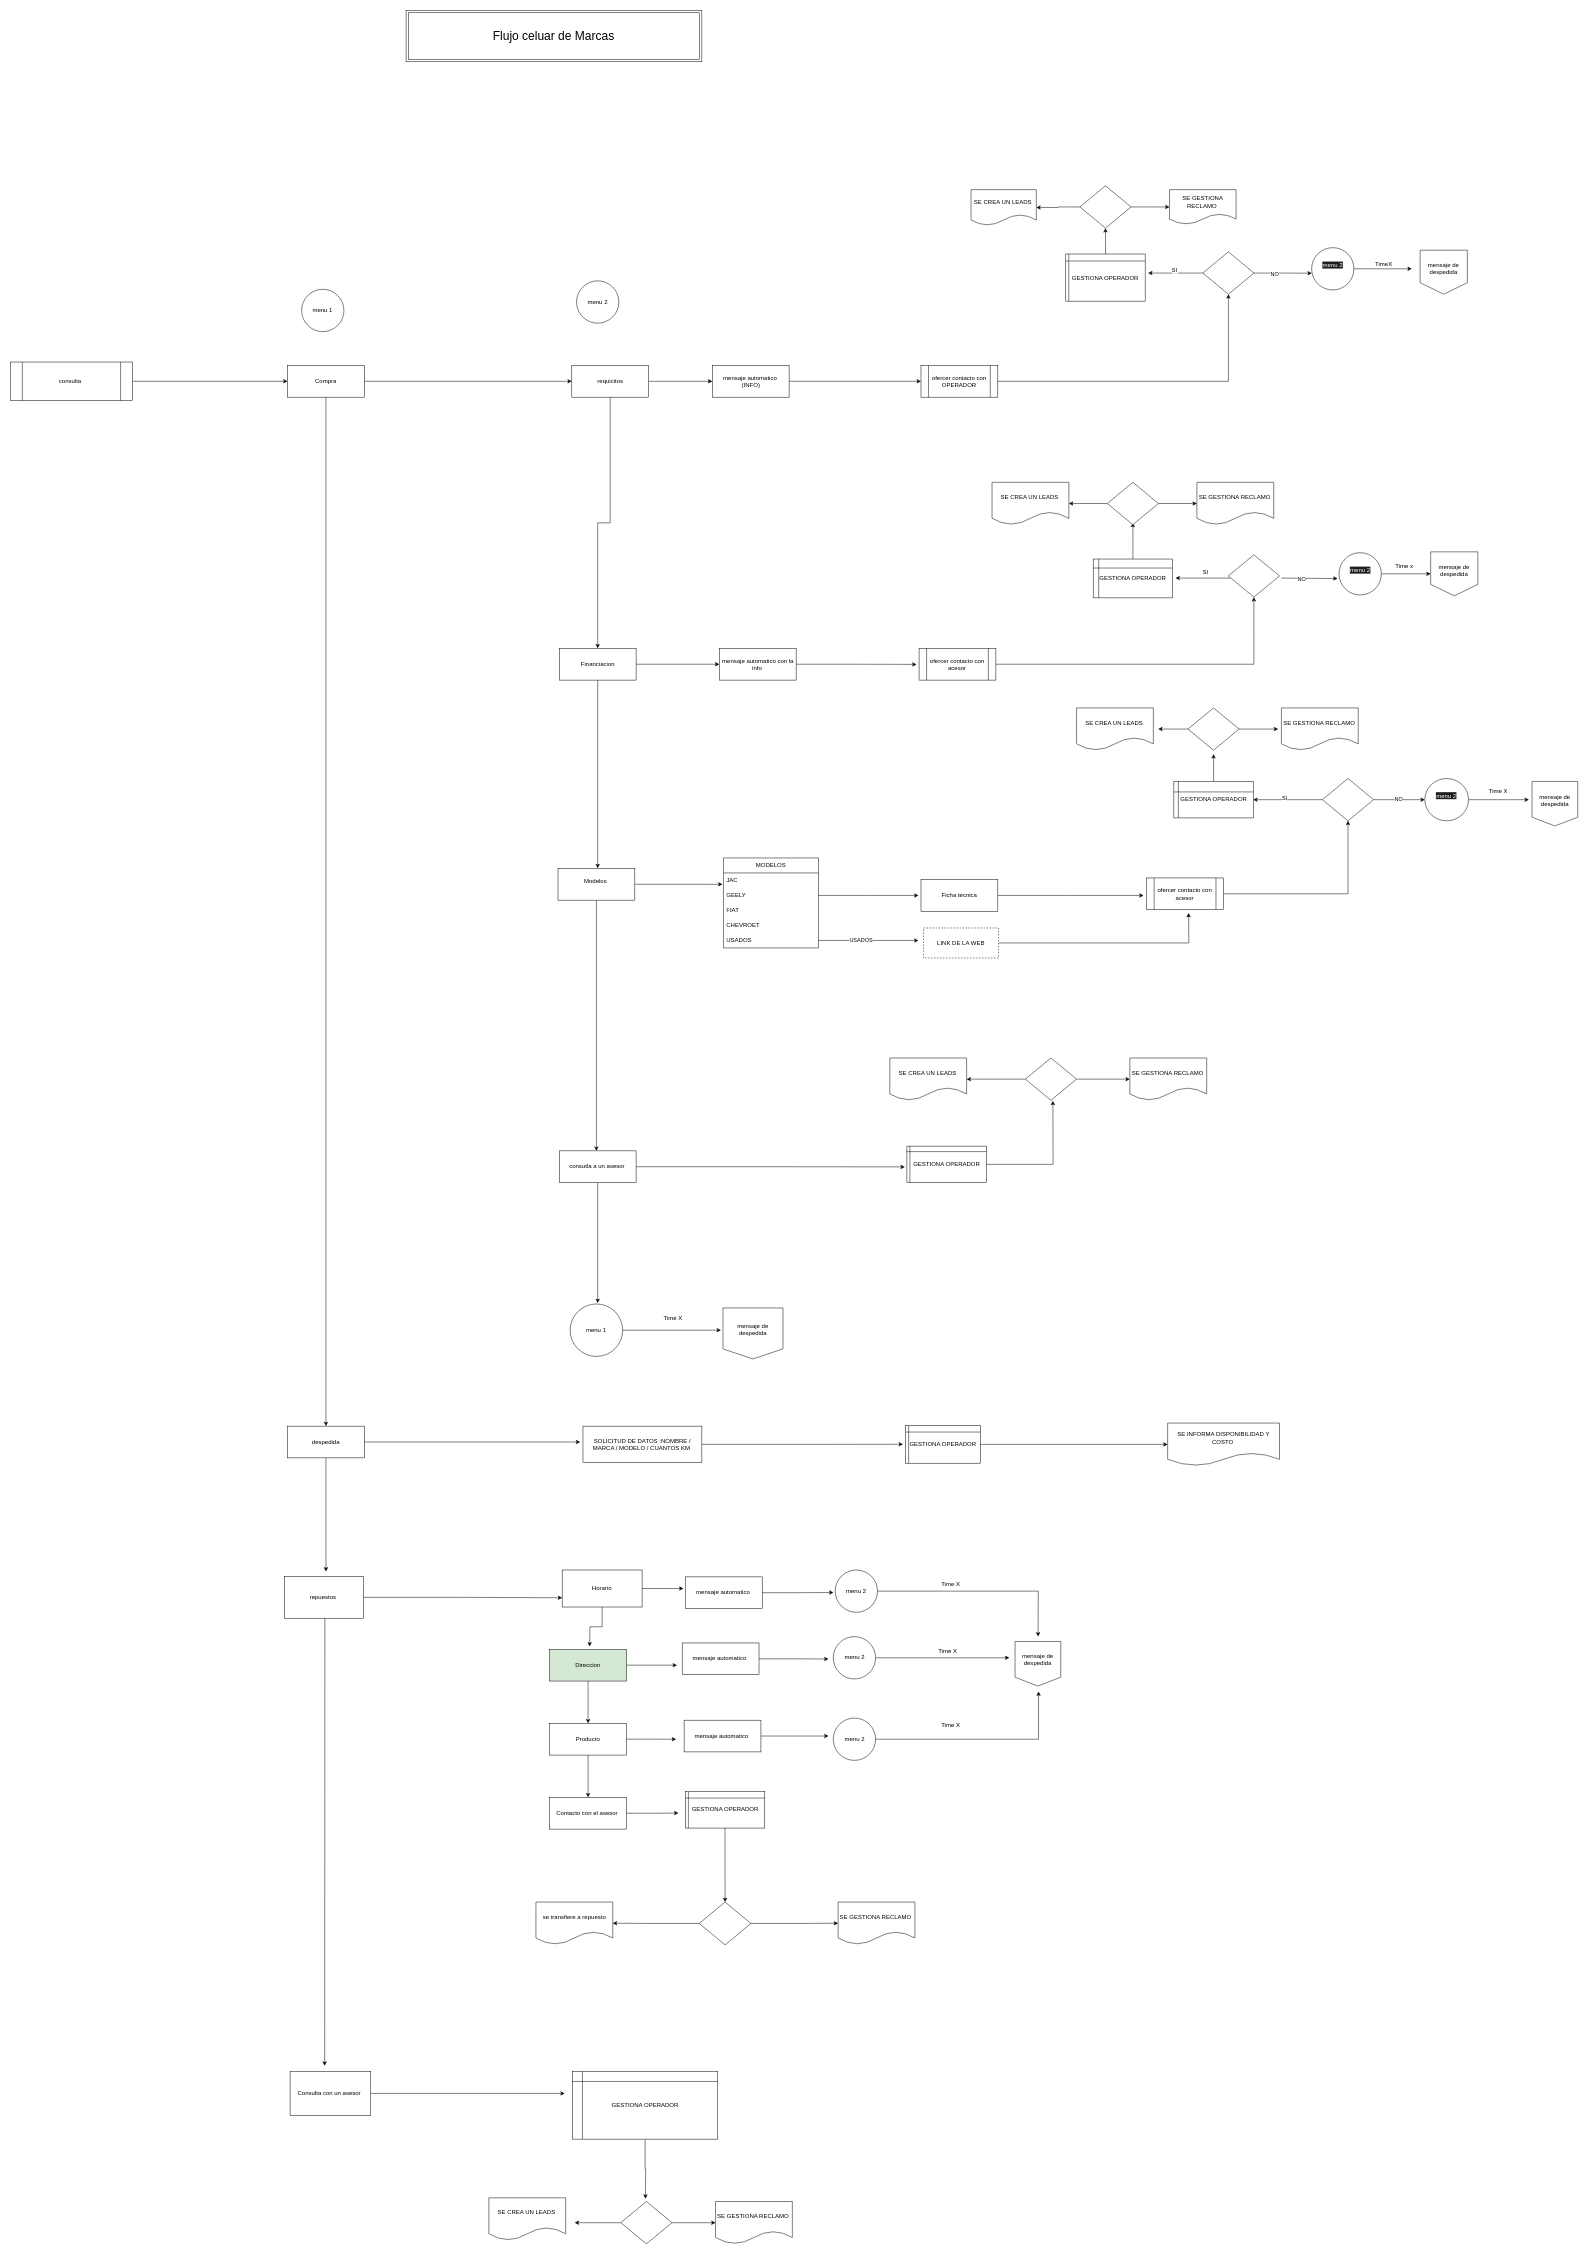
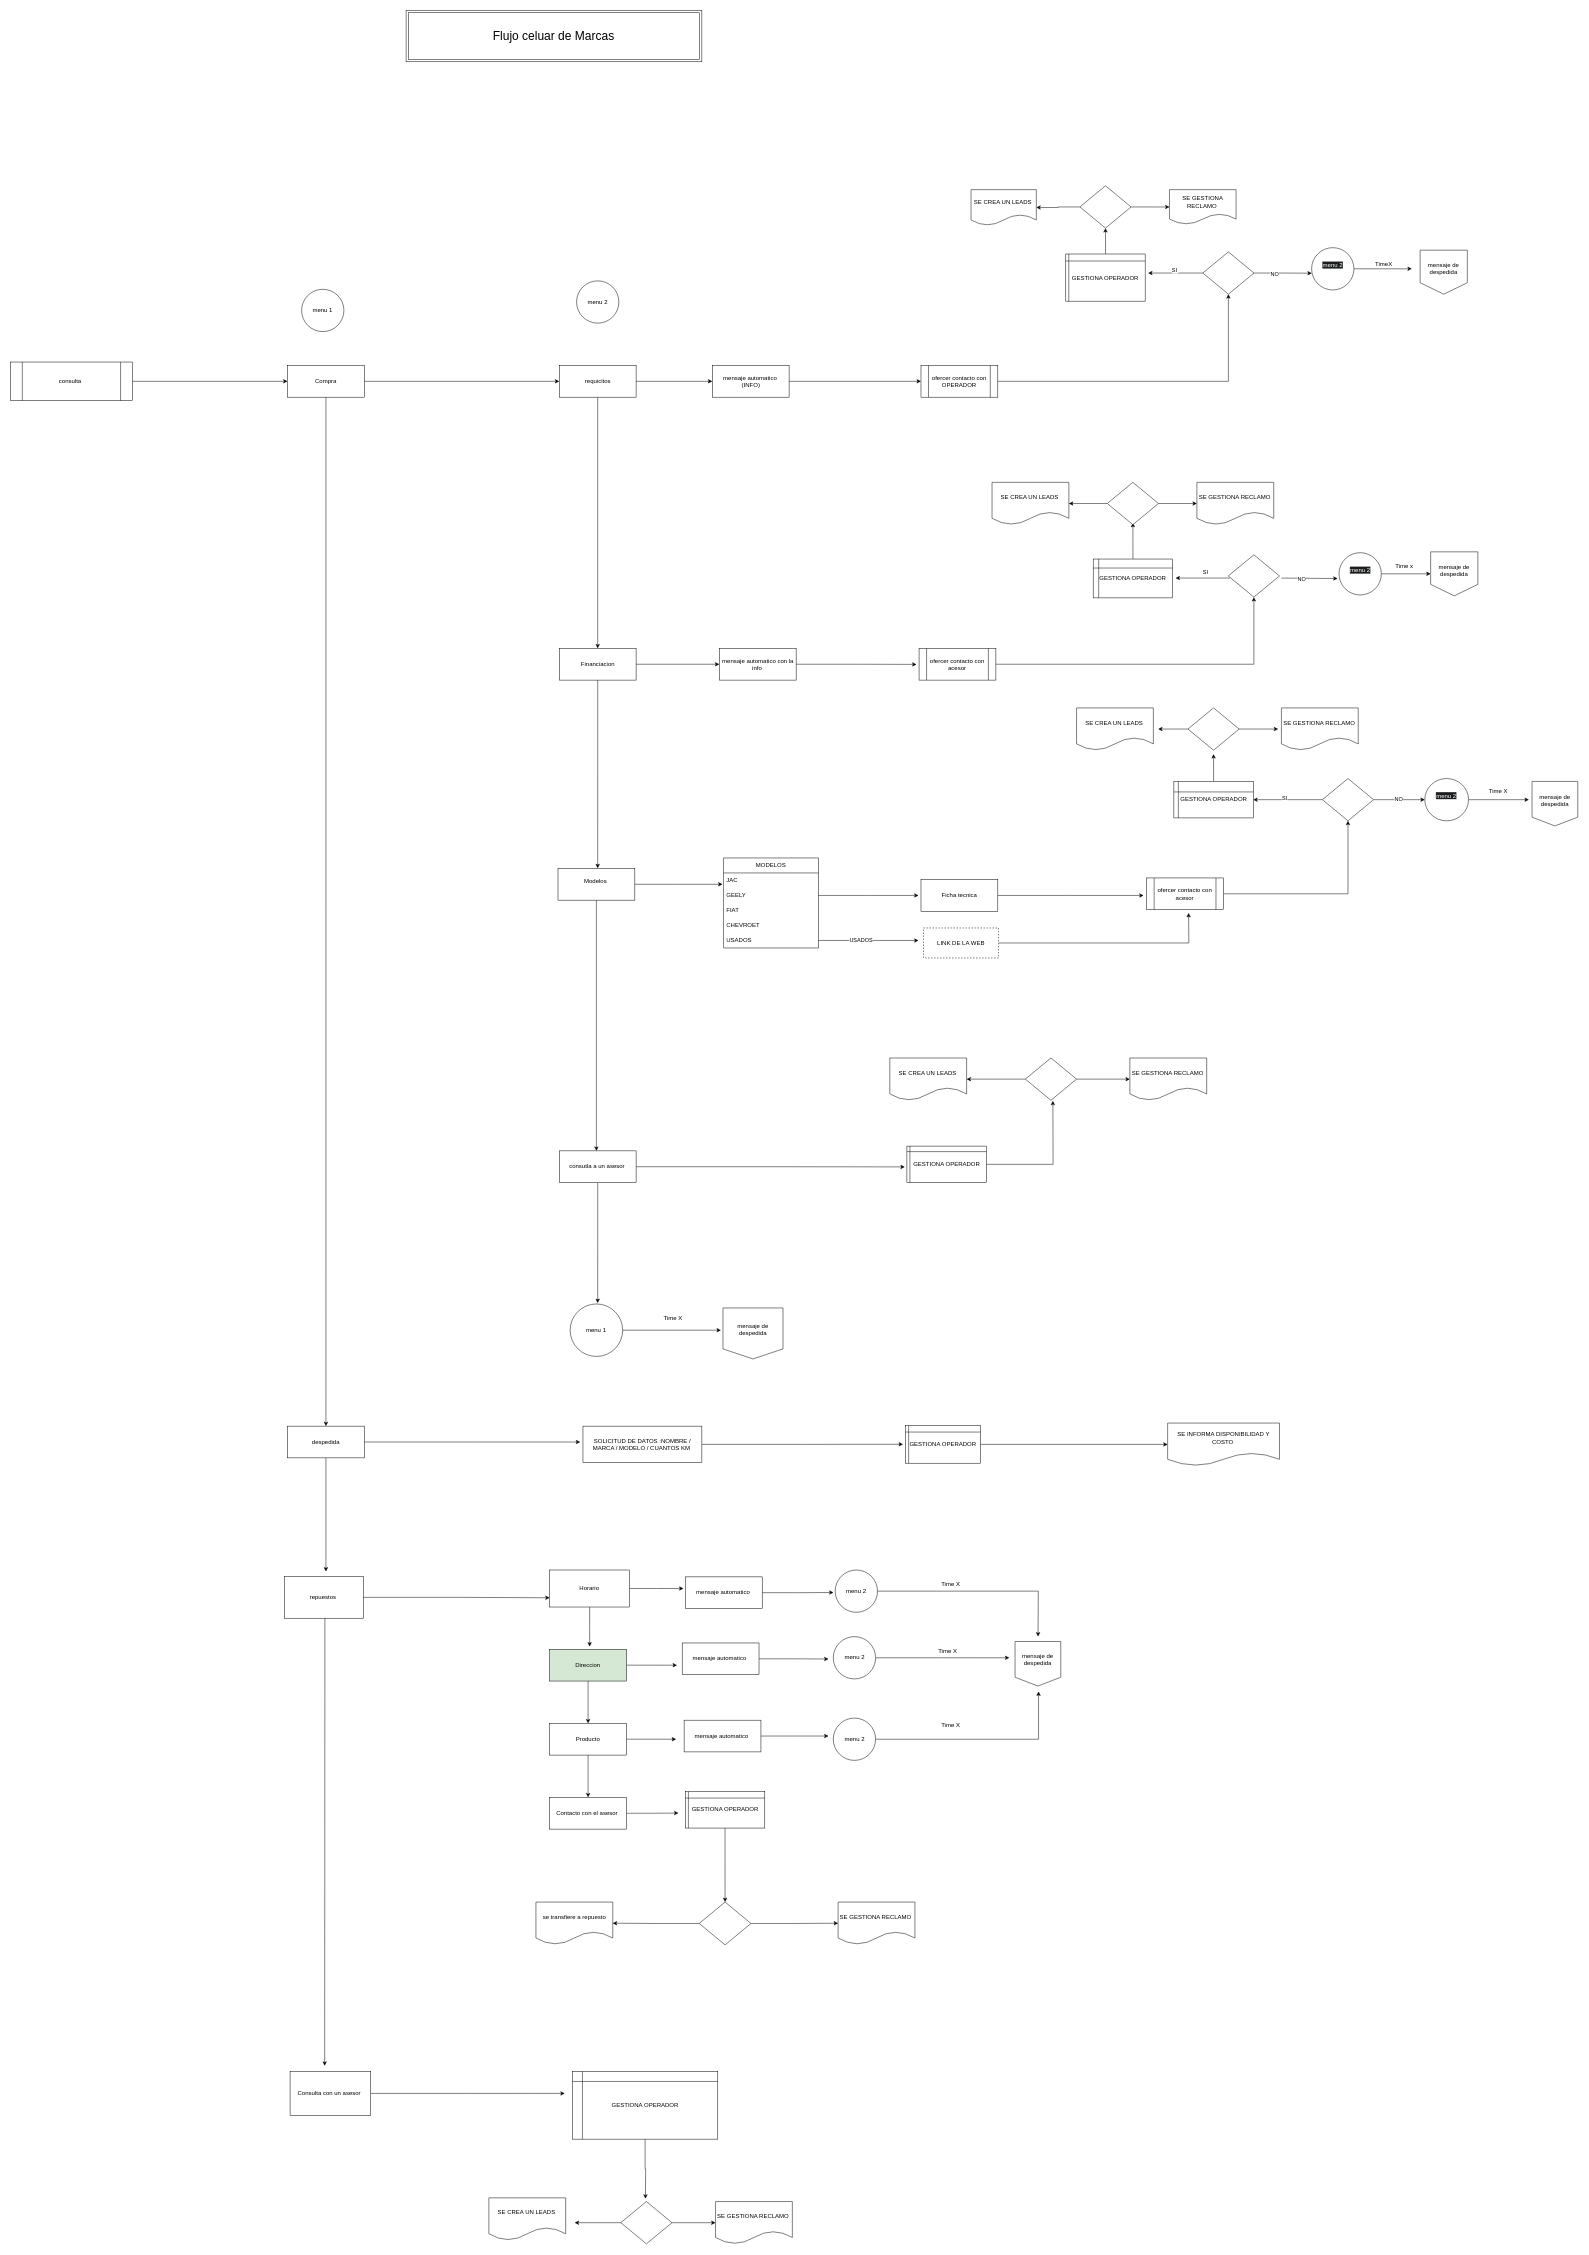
(610, 381) -> (597, 381)
(602, 1588) -> (589, 1588)
